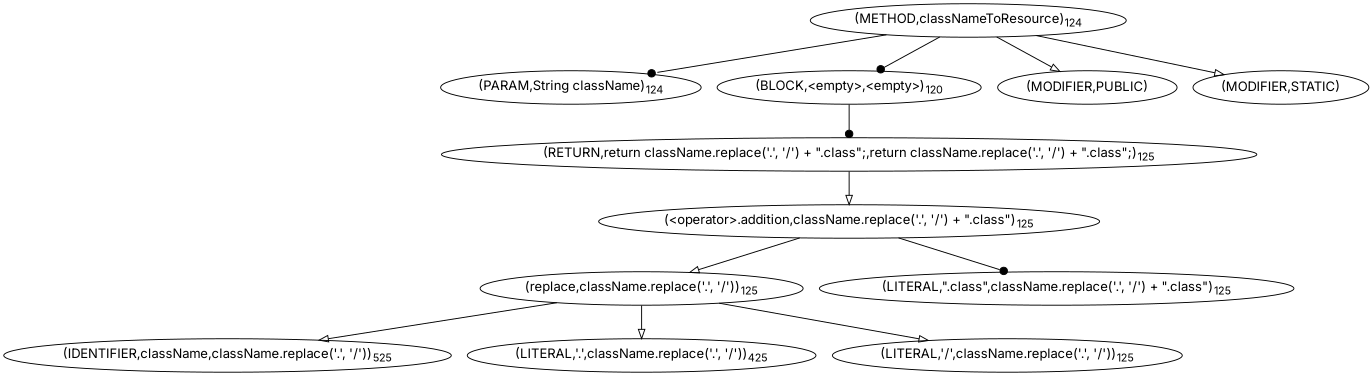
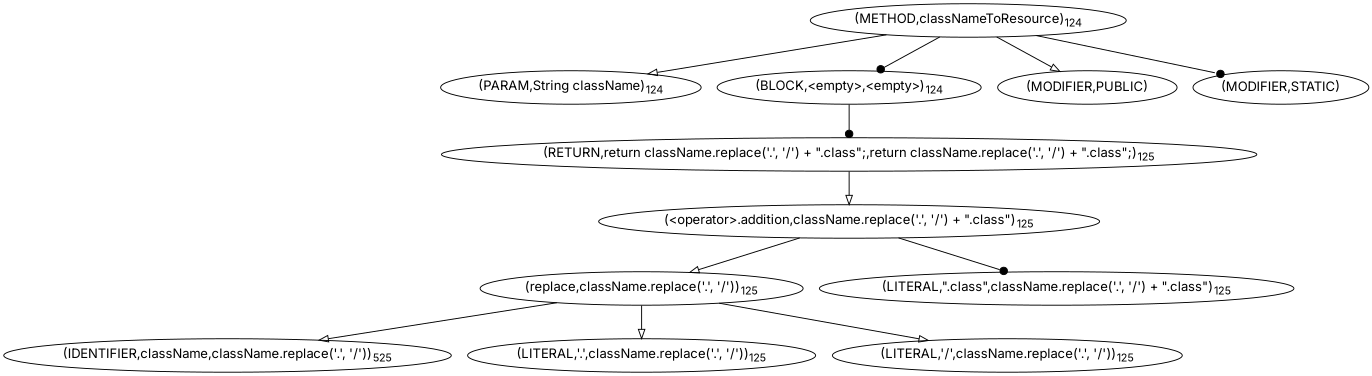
(772, 54) -> (772, 54)
(1126, 54) -> (1126, 54)
(934, 86) -> (934, 86)
(758, 354) -> (758, 354)
